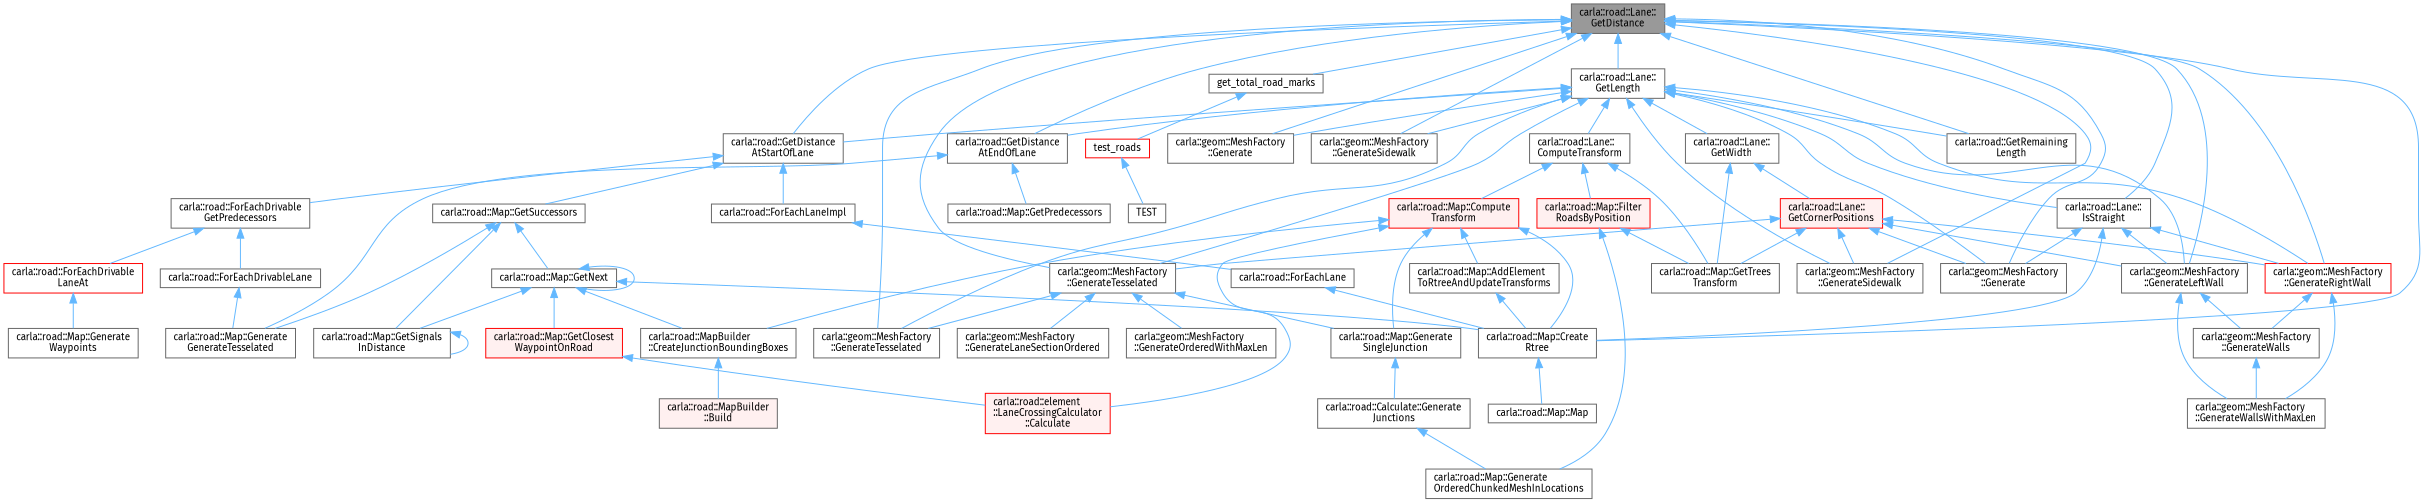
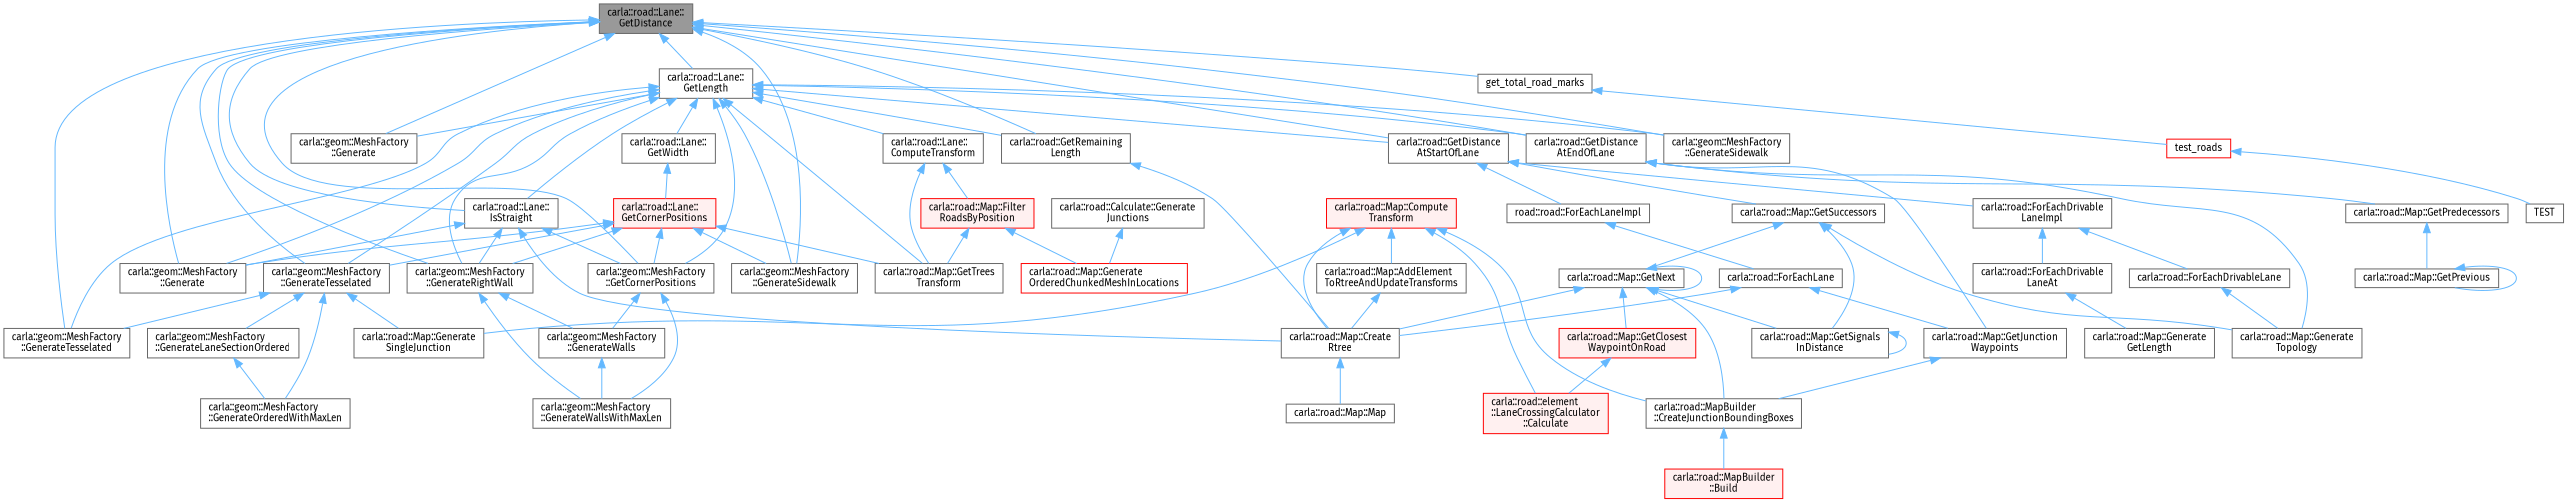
(1512, 183) -> none
(240, 213) -> (2042, 213)
(783, 213) -> (1578, 213)
(1723, 216) -> (827, 184)
(2419, 233) -> (1246, 232)
(73, 278) -> (2042, 278)
(2184, 278) -> (651, 278)
(2328, 278) -> (470, 278)
none -> (2427, 278)
(73, 343) -> (2150, 343)
(231, 343) -> (2297, 343)
none -> (1995, 343)
none -> (252, 382)
(1395, 383) -> none
(718, 413) -> (1724, 484)
(1509, 484) -> (1104, 278)
